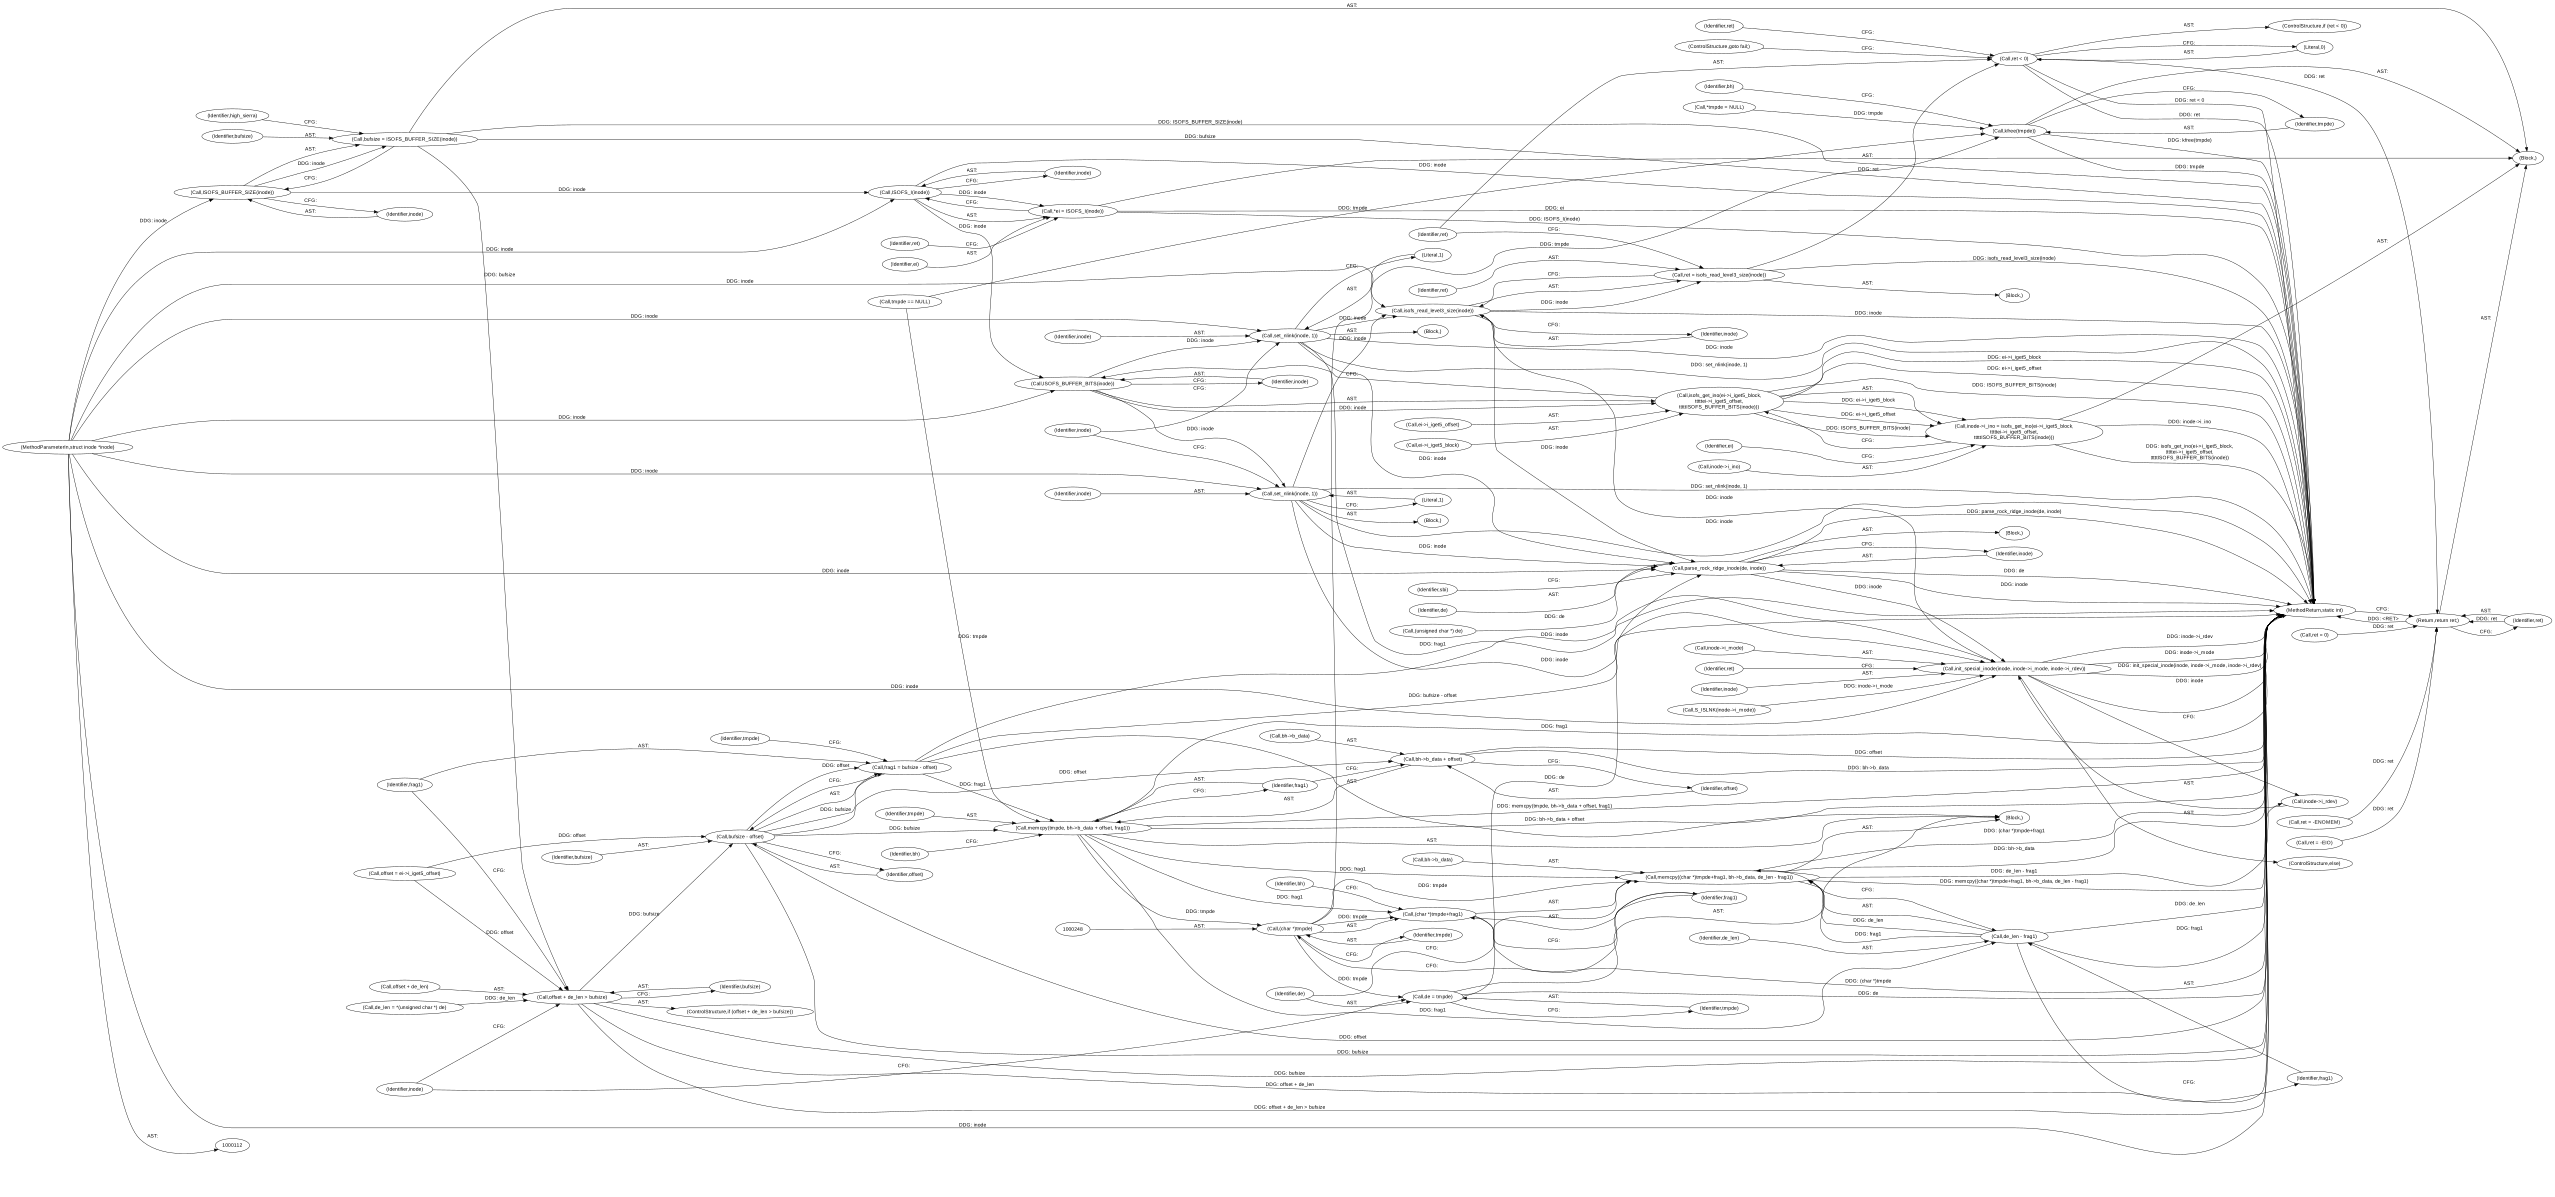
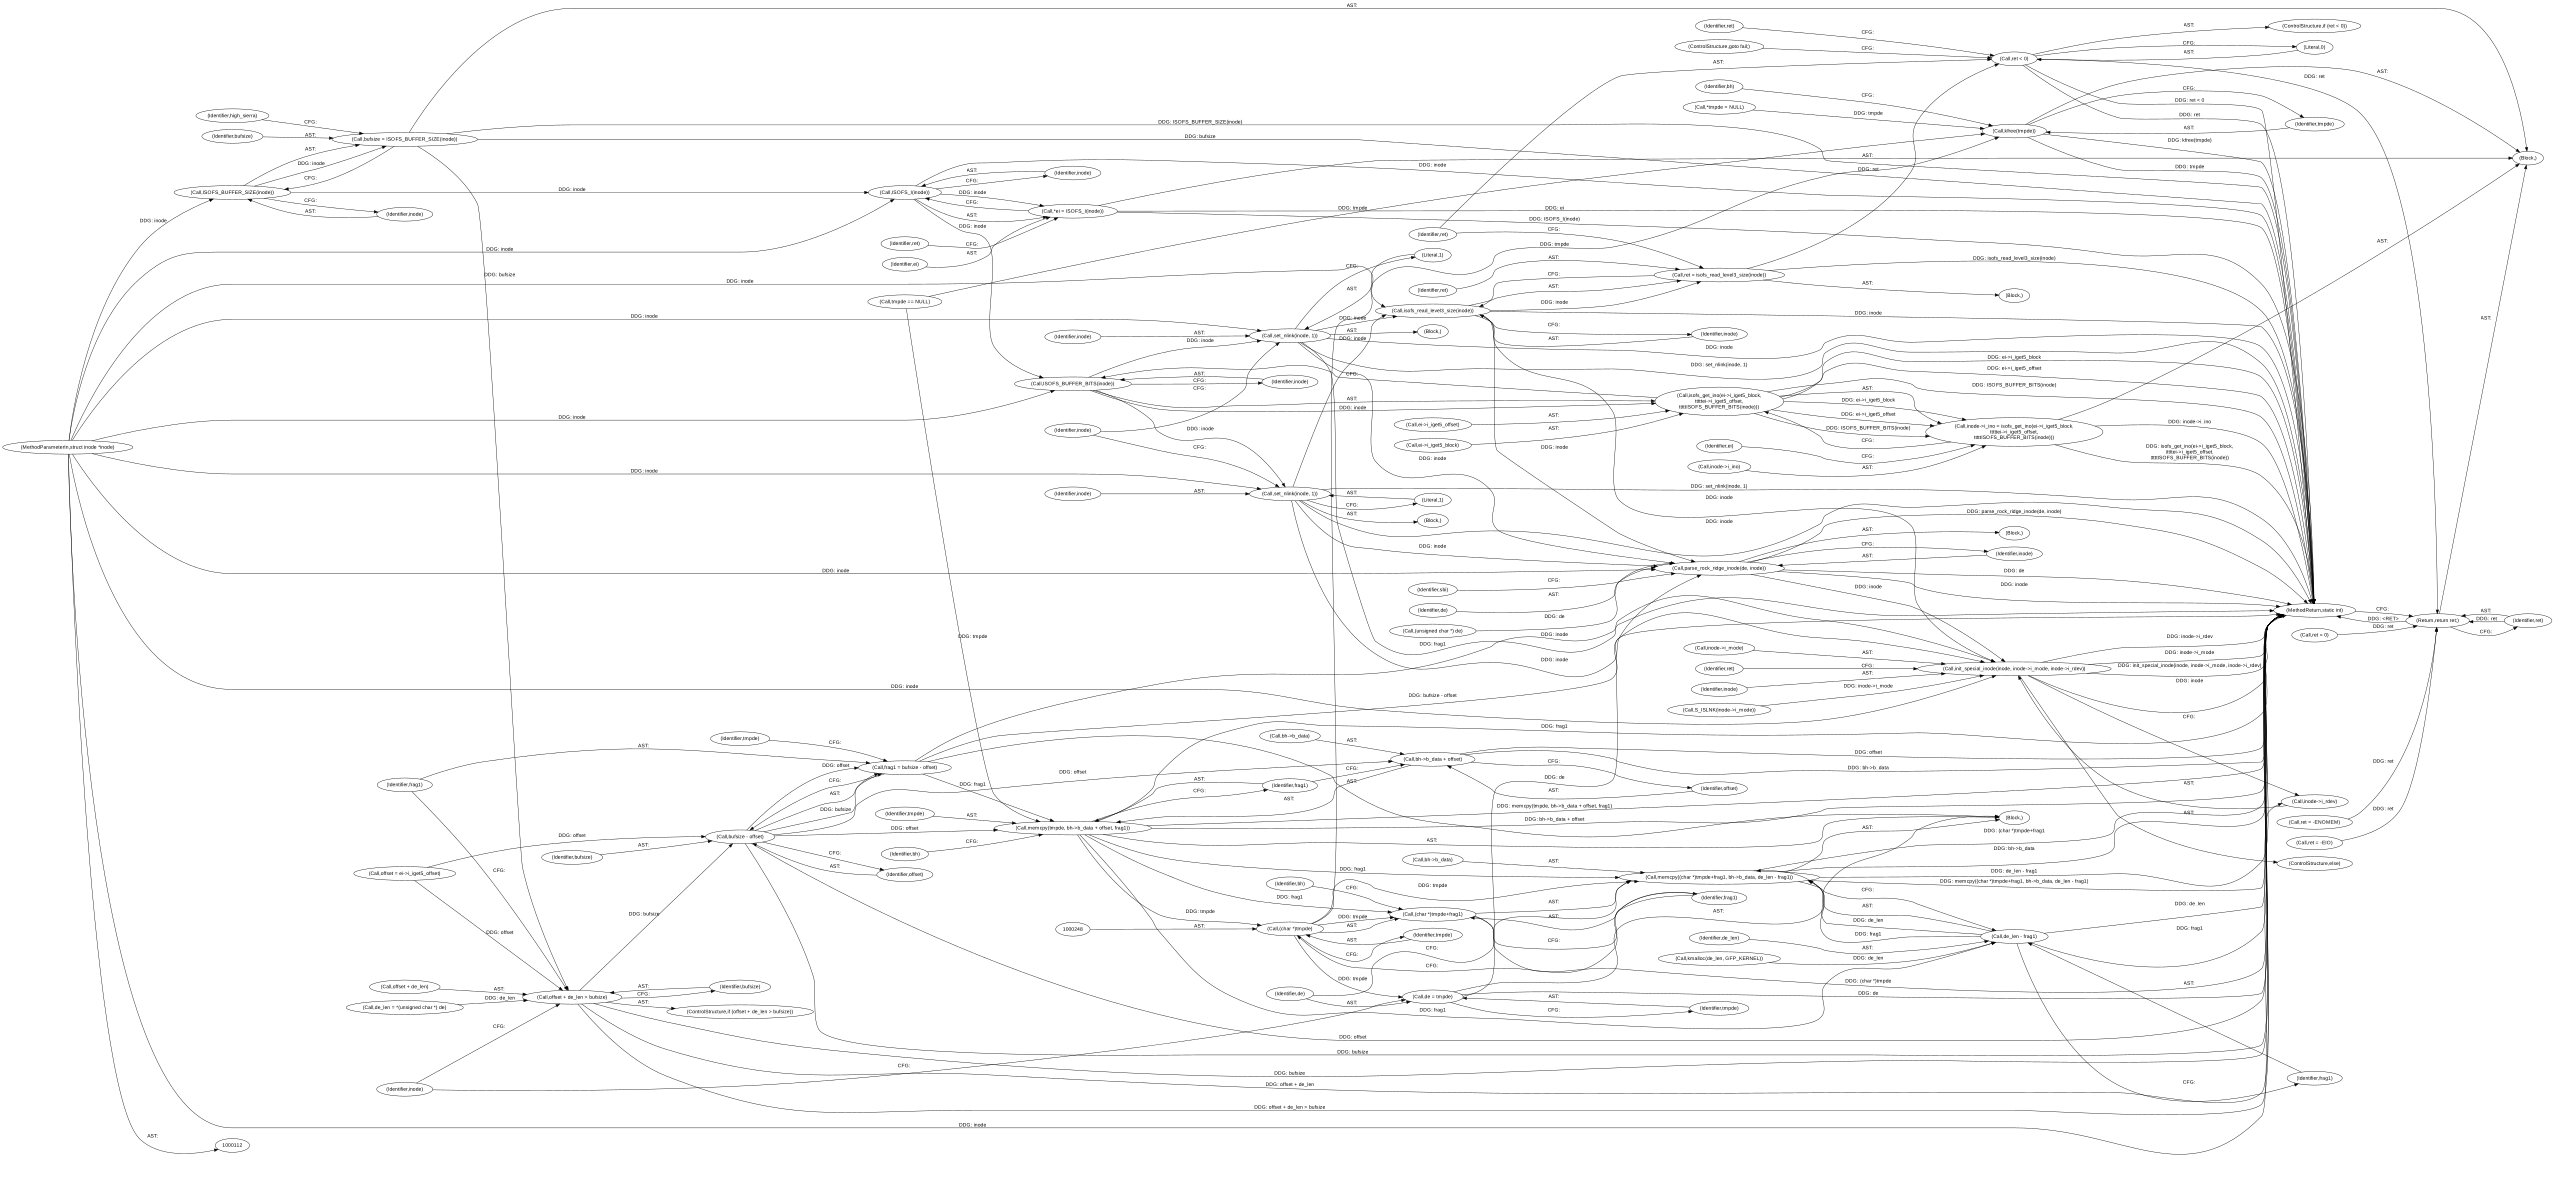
(905, 828) -> (905, 828)
none -> (1719, 959)
